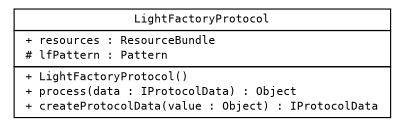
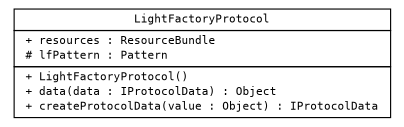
(162, 92) -> (151, 92)
